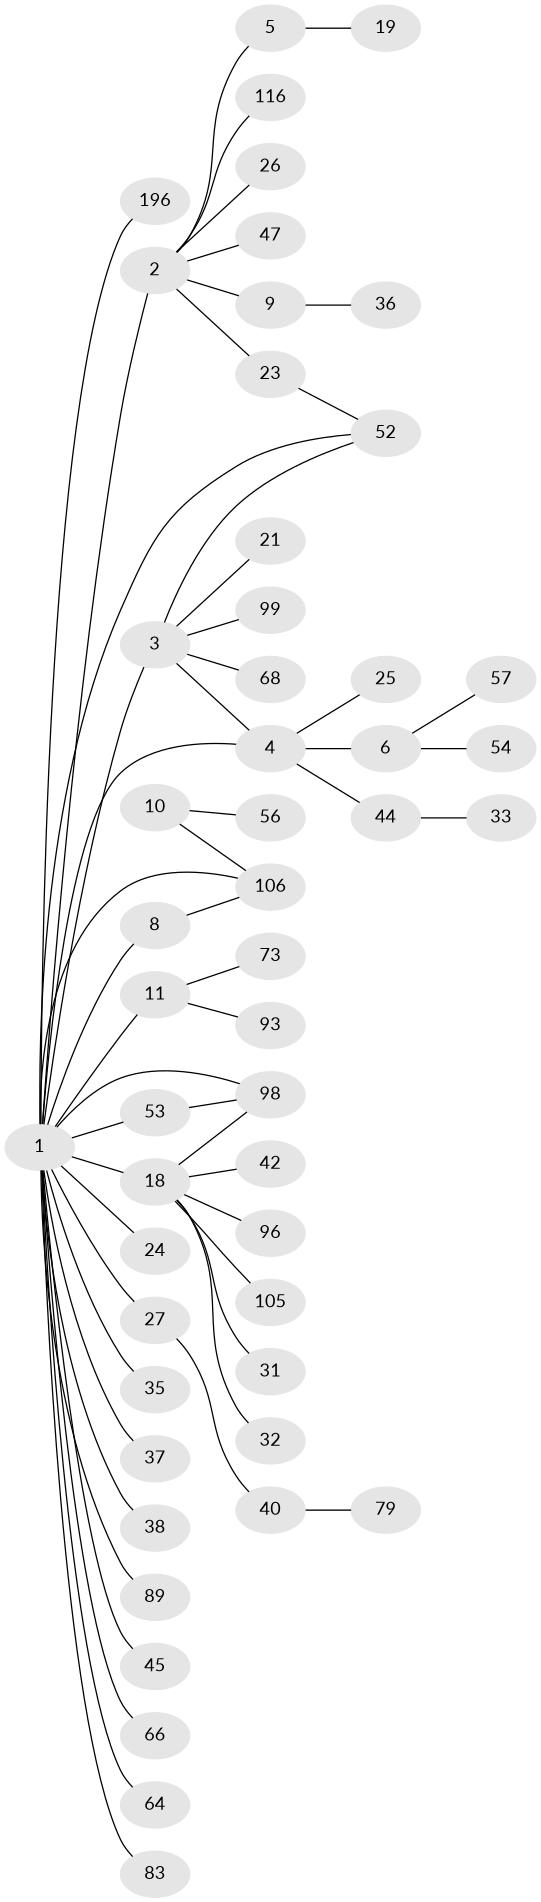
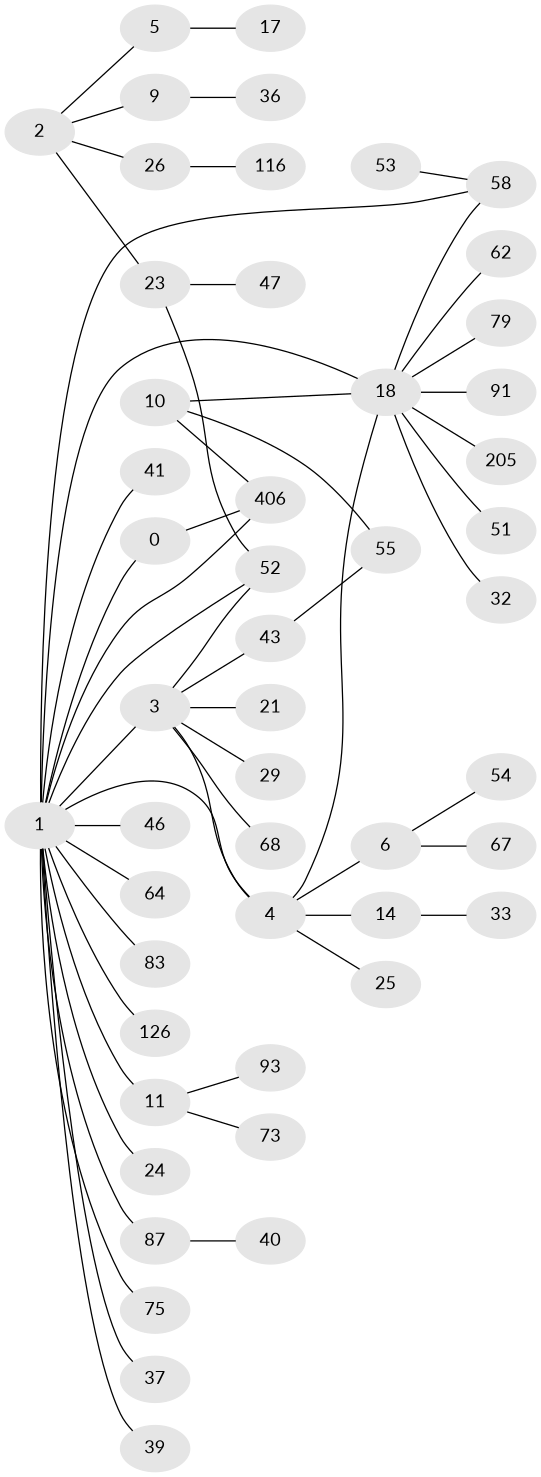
(386, 28) -> (270, 28)
(220, 162) -> (213, 167)
(155, 201) -> (155, 1033)
(213, 253) -> (213, 285)
none -> (271, 397)
(270, 610) -> (270, 777)
none -> (270, 638)
none -> (341, 659)
(501, 679) -> (501, 846)
(83, 686) -> none
(270, 818) -> (386, 550)
(386, 818) -> (386, 915)
(270, 887) -> (270, 500)
(155, 926) -> (155, 541)
(270, 1095) -> (501, 185)
(98, 1130) -> none
(270, 1164) -> (501, 254)
(270, 1233) -> (501, 392)
(270, 1302) -> (501, 461)
(155, 1320) -> (155, 1241)
(270, 1372) -> (501, 531)
(155, 1390) -> (155, 1310)
(328, 1510) -> (444, 358)
(155, 1528) -> none
(155, 1597) -> (155, 1449)
(155, 1667) -> (155, 472)
(155, 1736) -> (155, 826)
